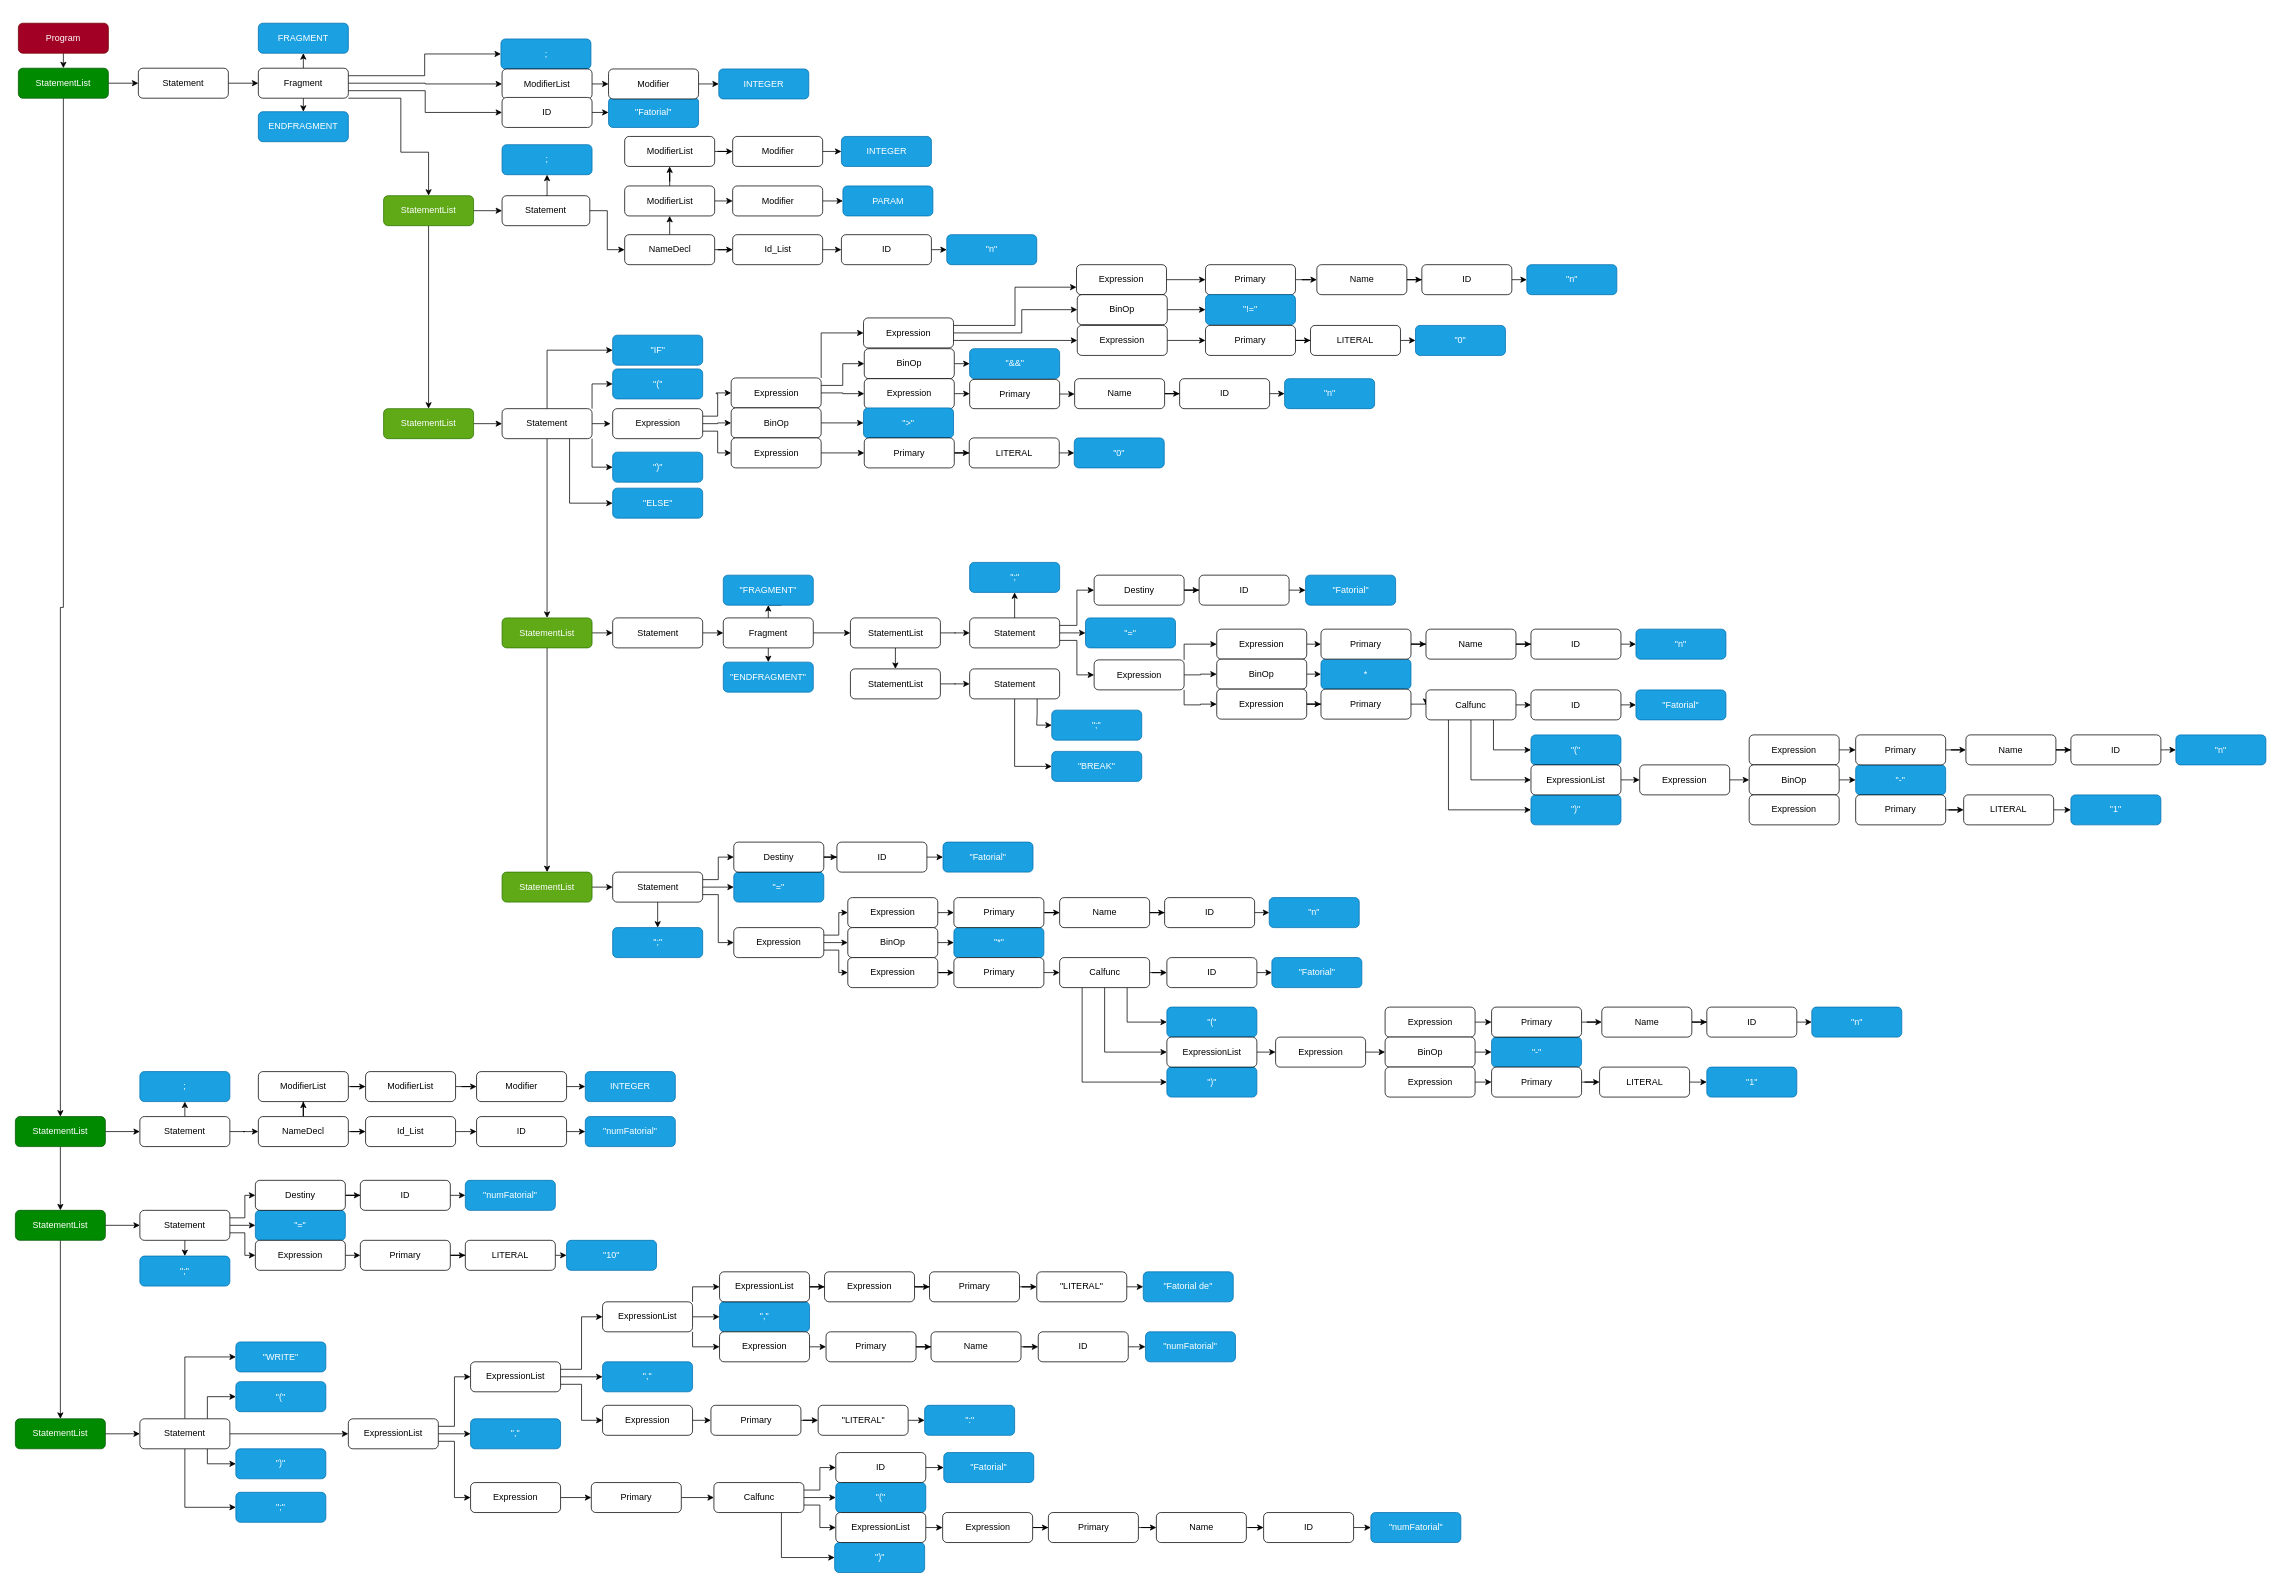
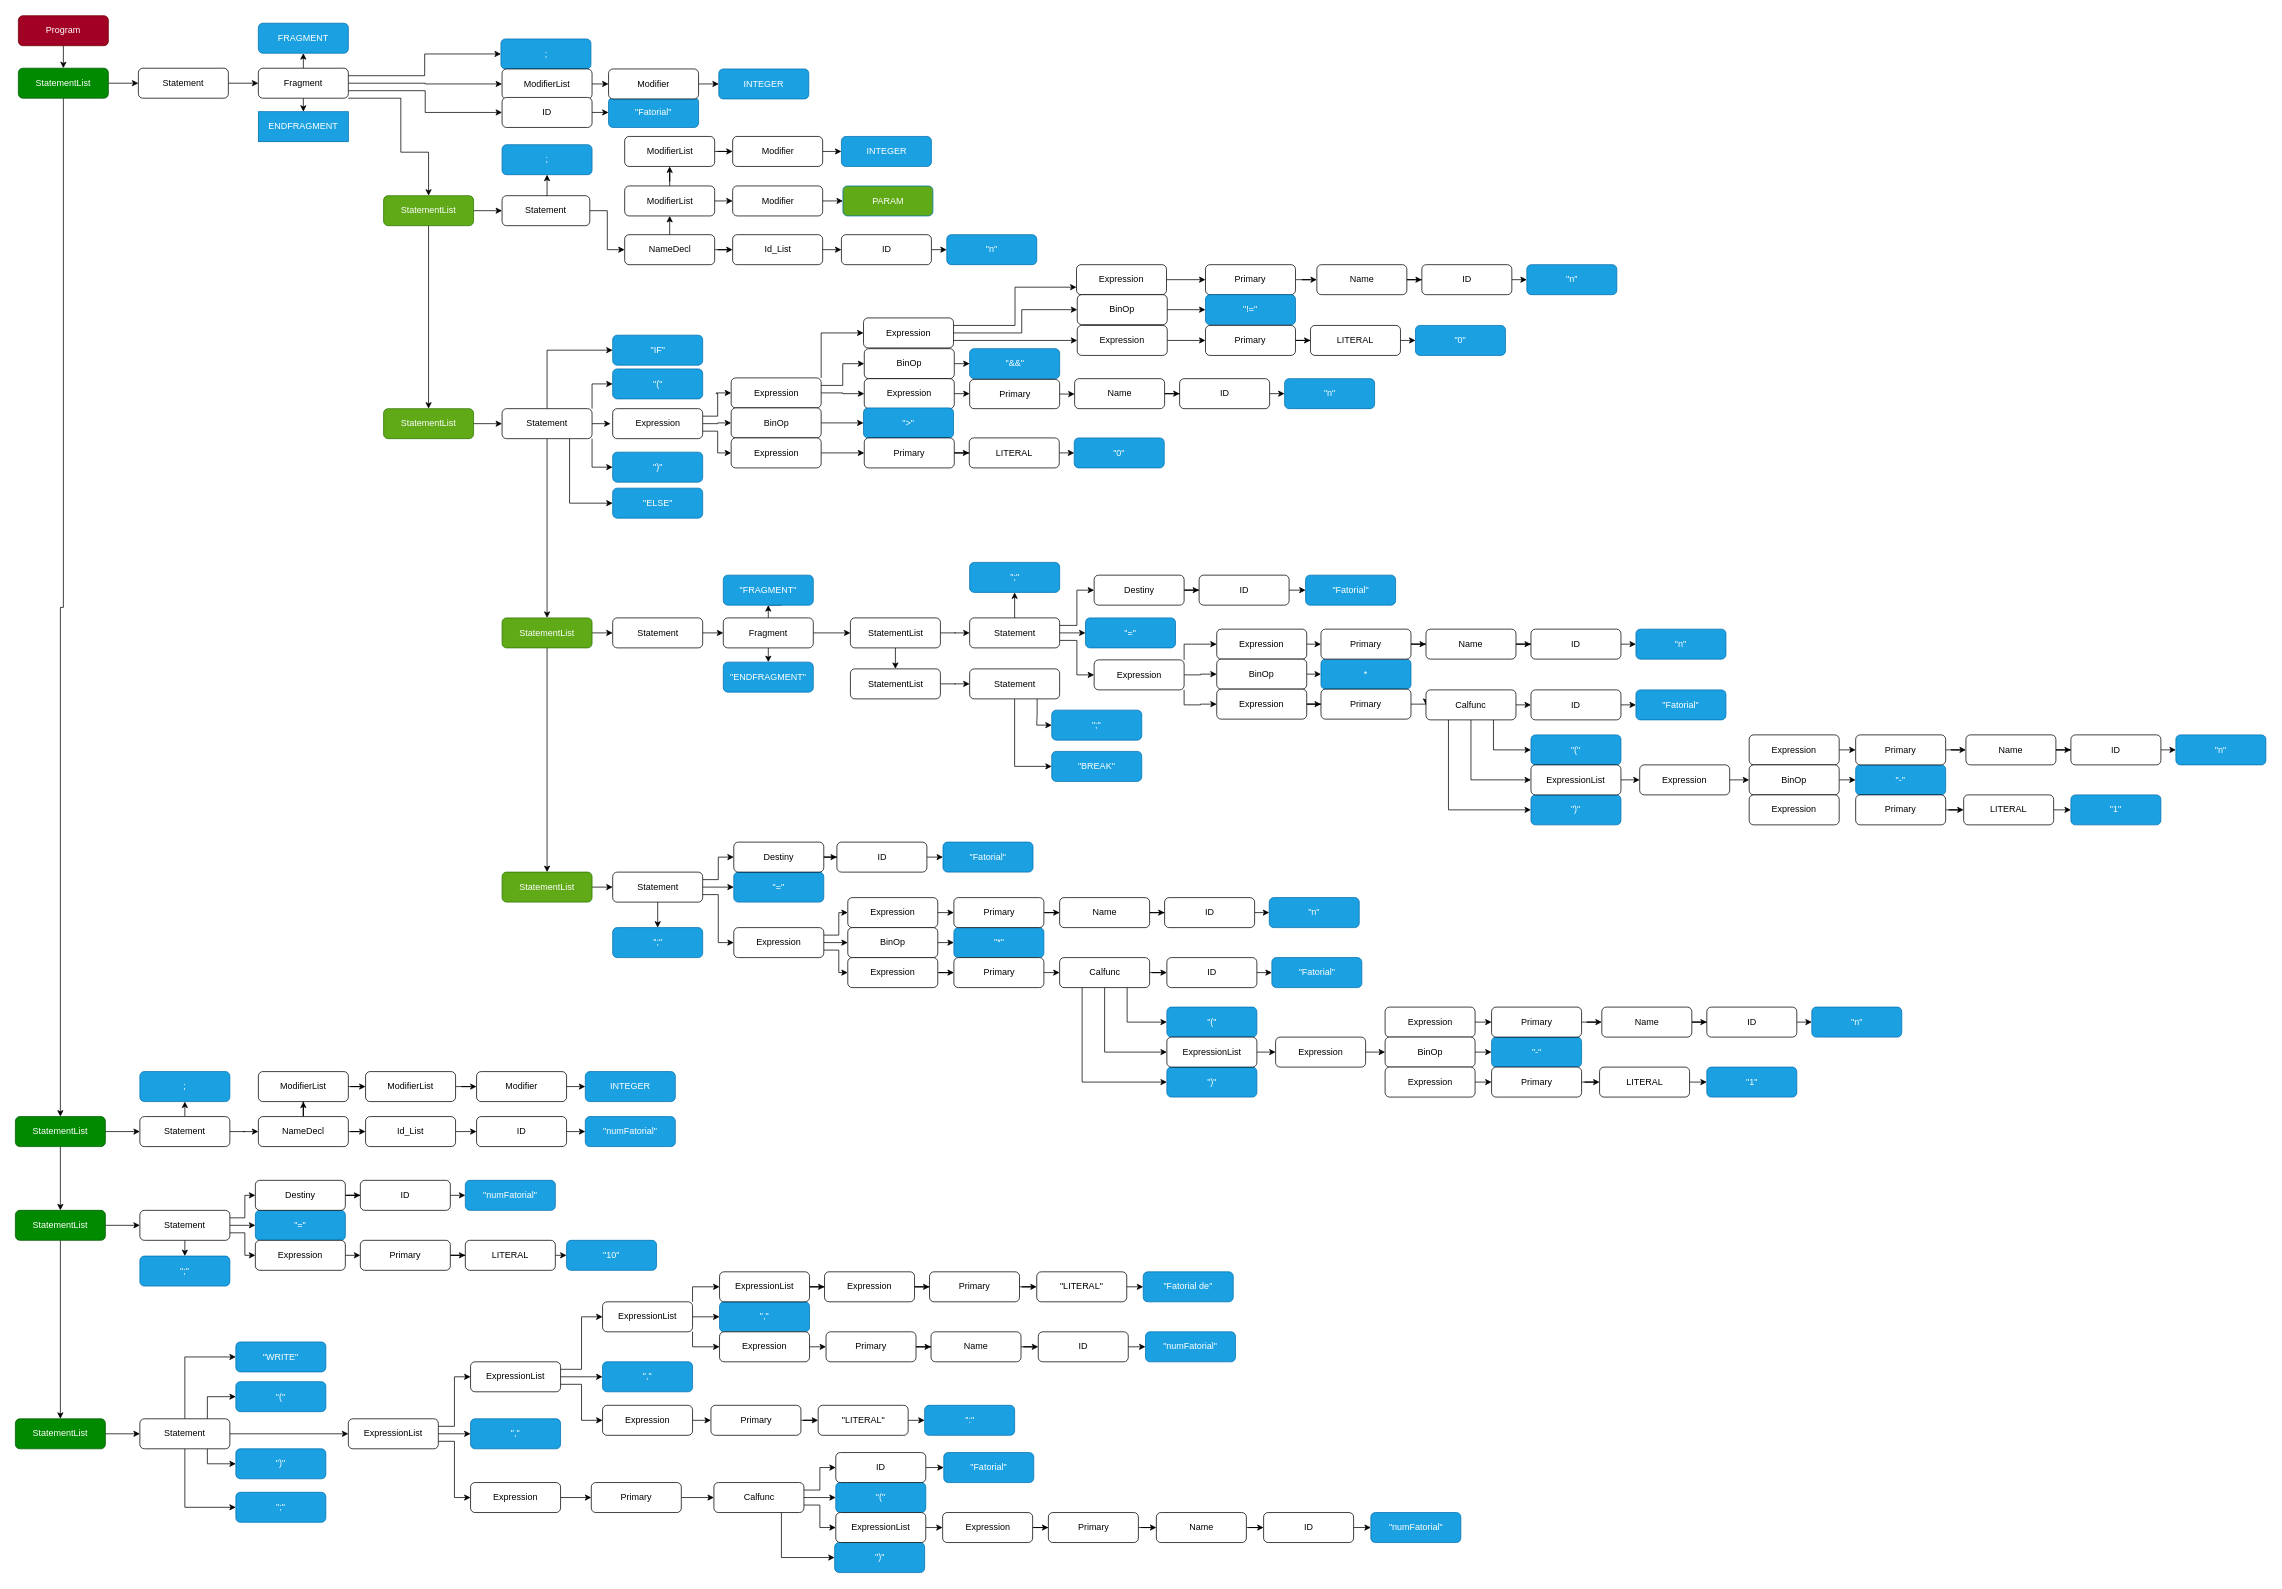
(63, 38) -> (63, 30)
(303, 126) -> (303, 126)
(888, 201) -> (888, 201)
